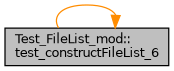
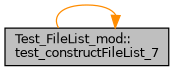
(87, 47) -> (87, 47)
